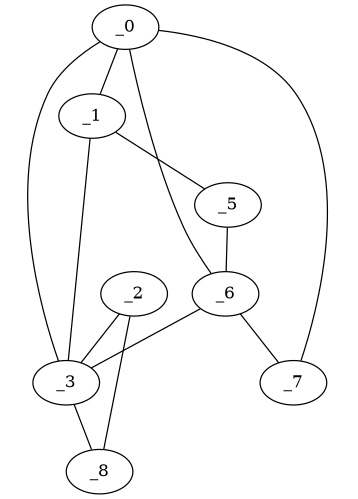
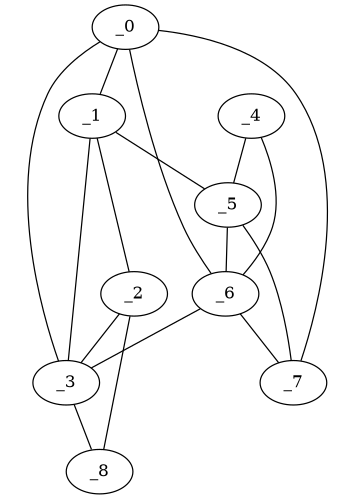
none -> (251, 116)
none -> (113, 205)
none -> (276, 289)
